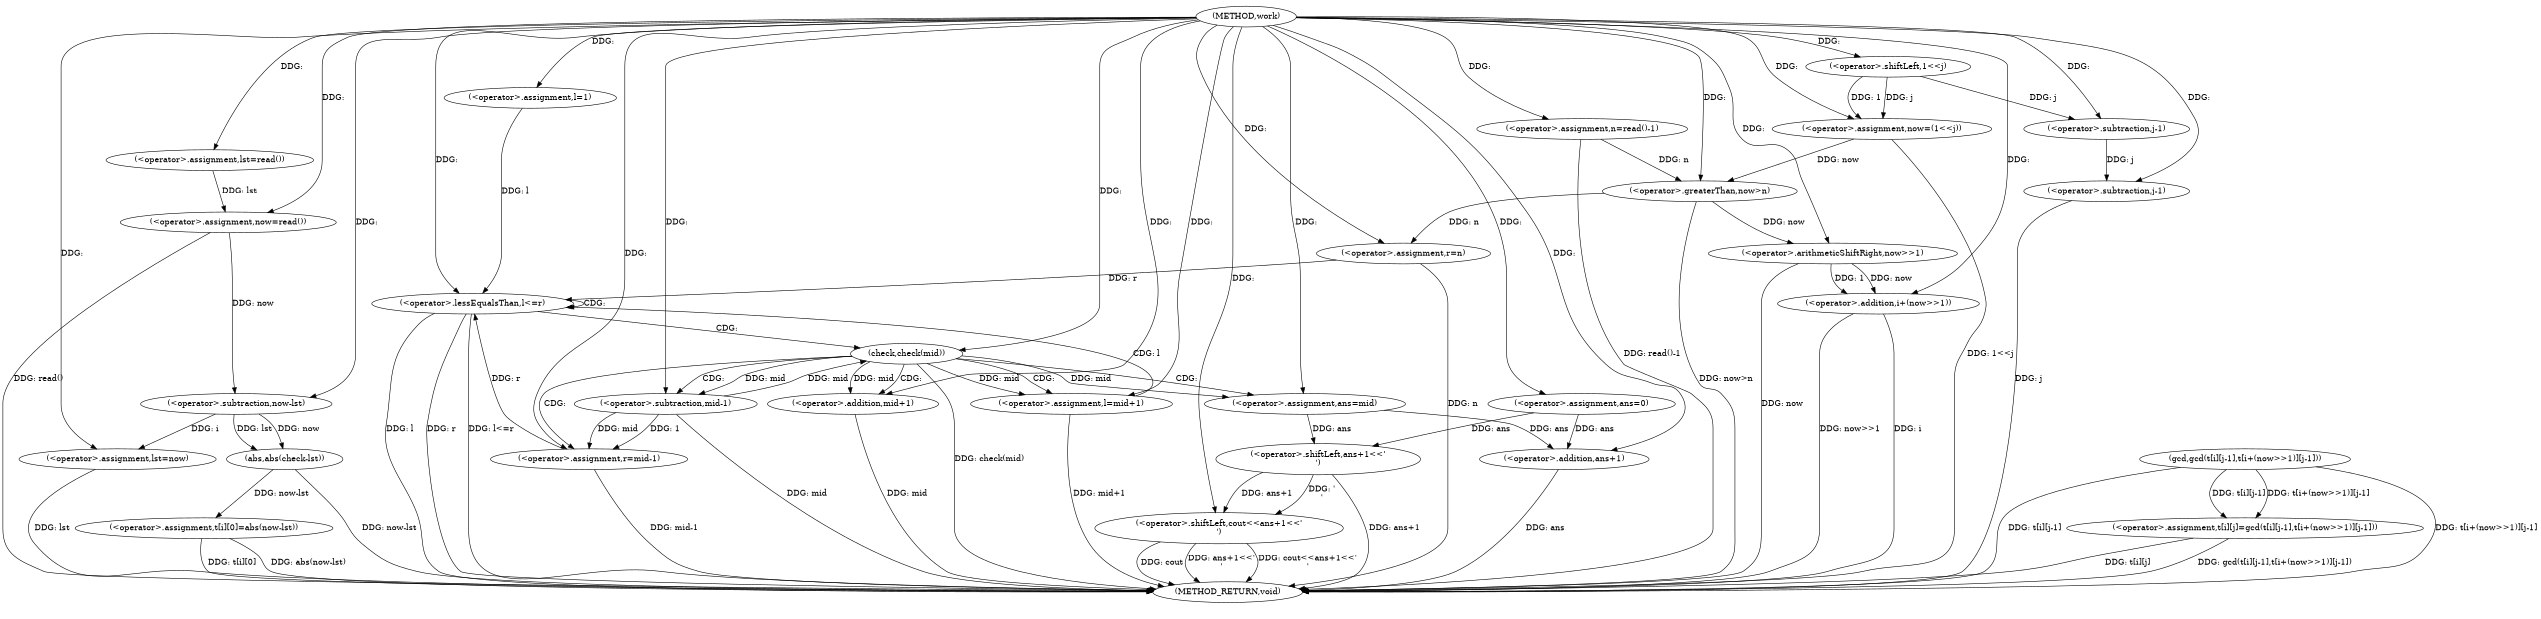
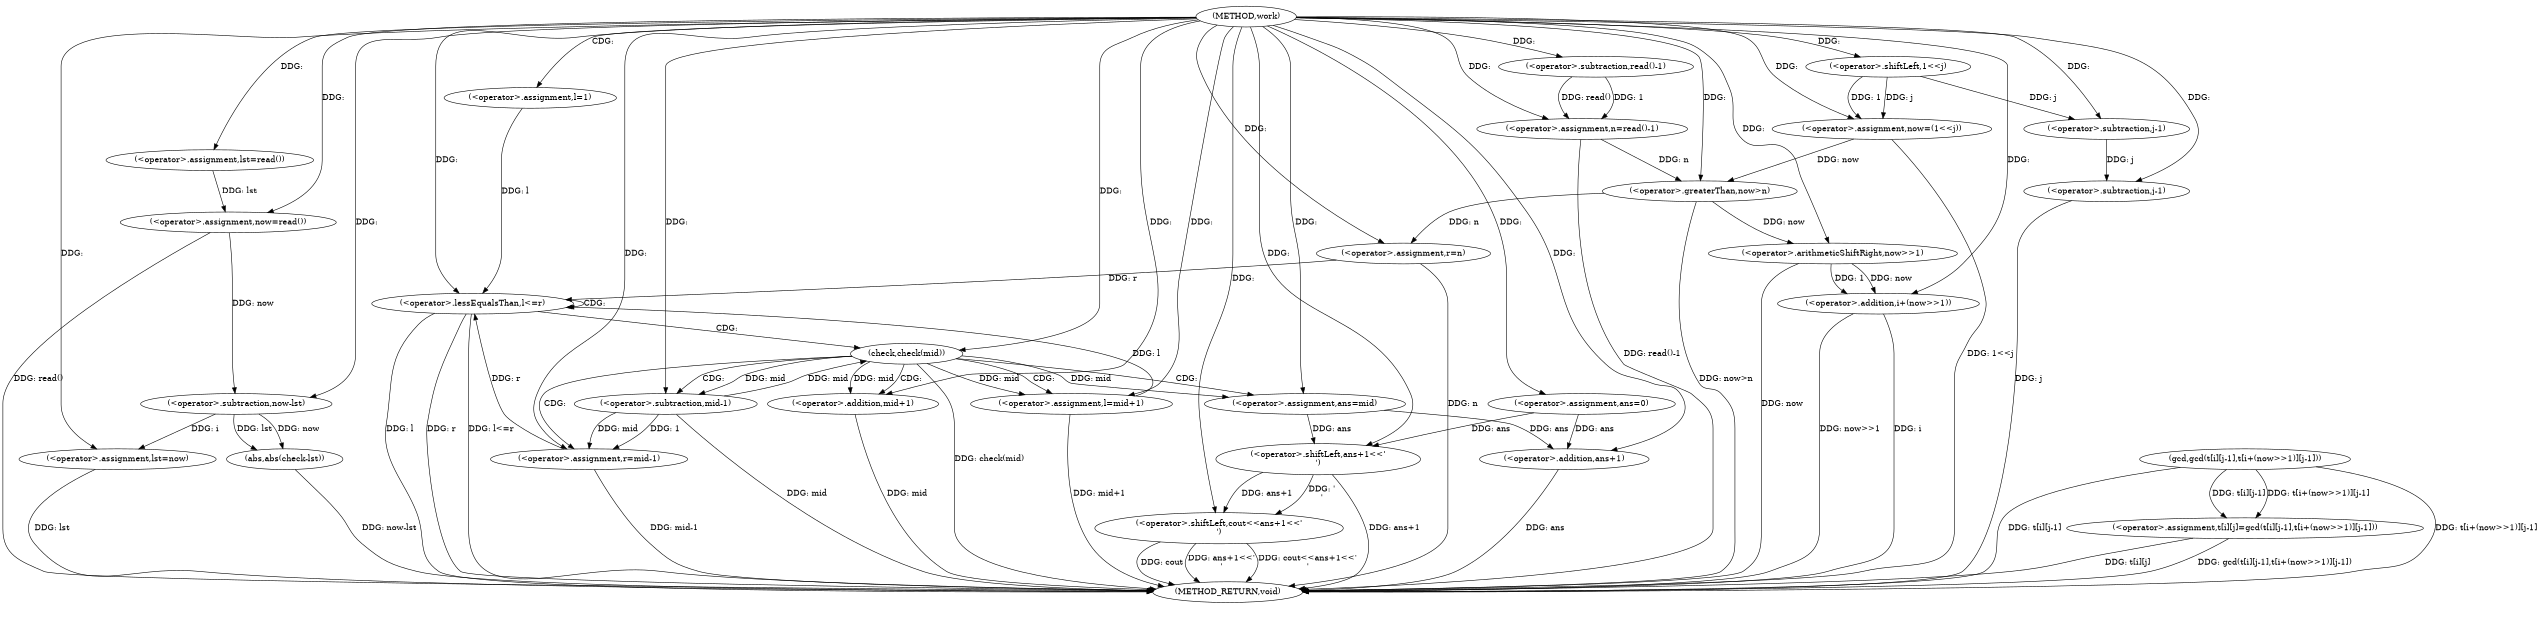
(604, 42) -> (604, 42)
none -> (1596, 67)
none -> (1275, 276)
(1146, 354) -> (1146, 354)
(204, 528) -> none
